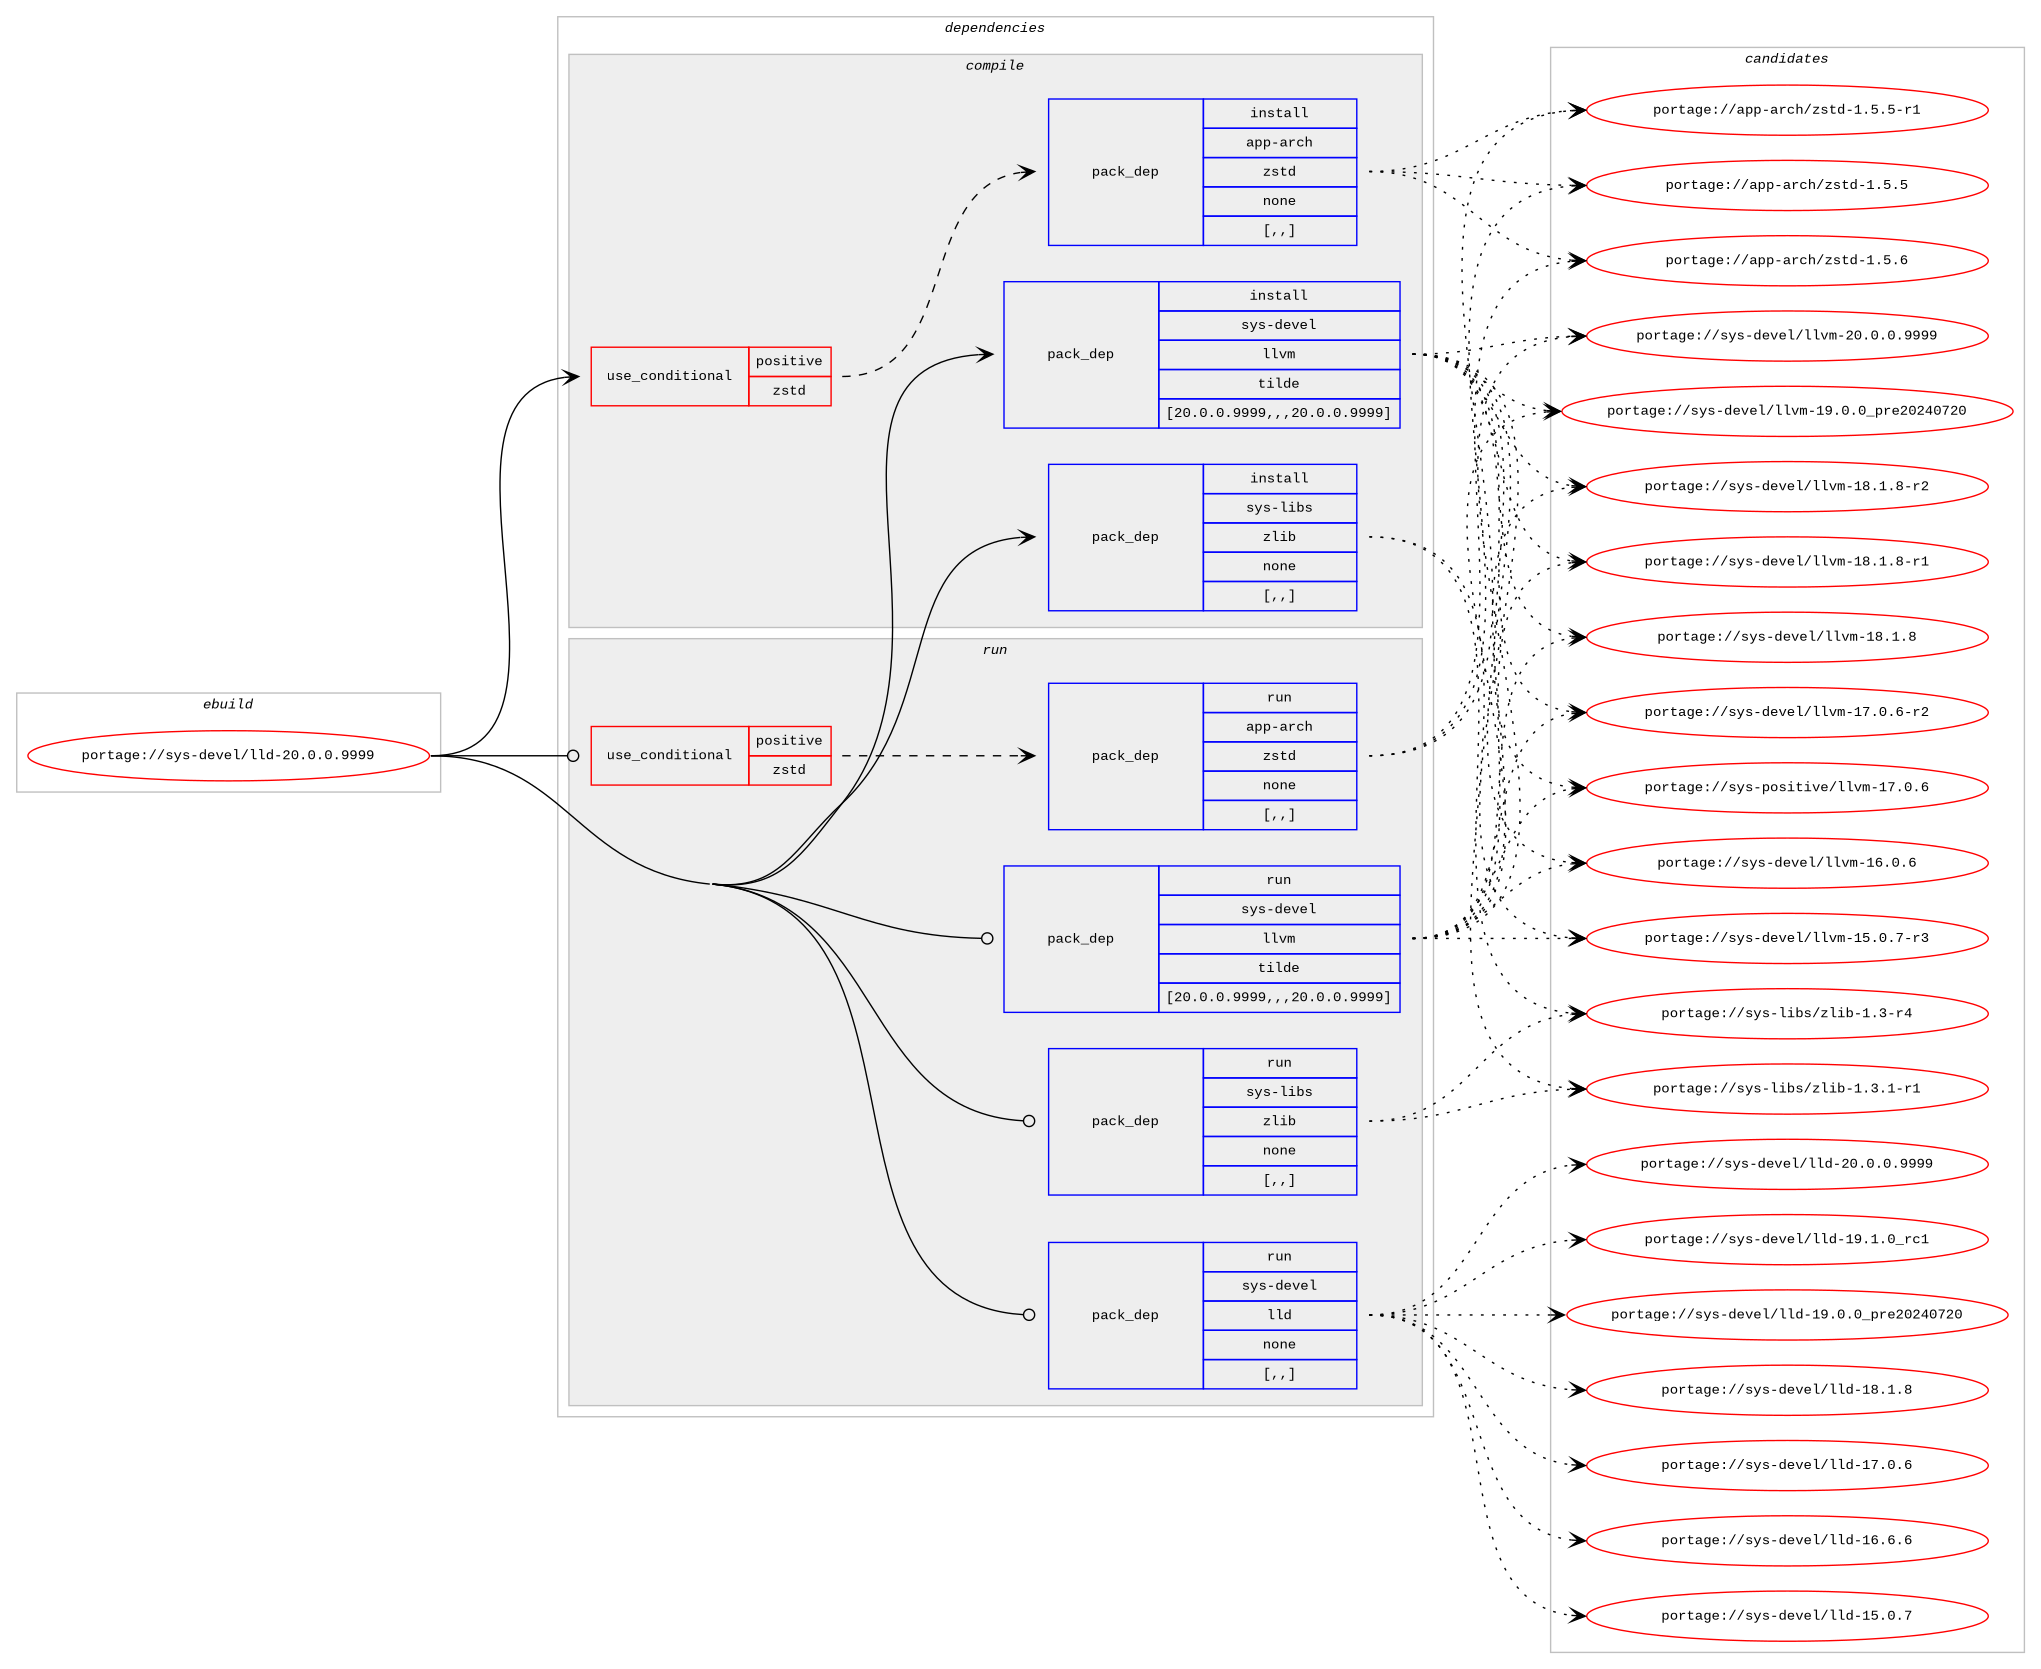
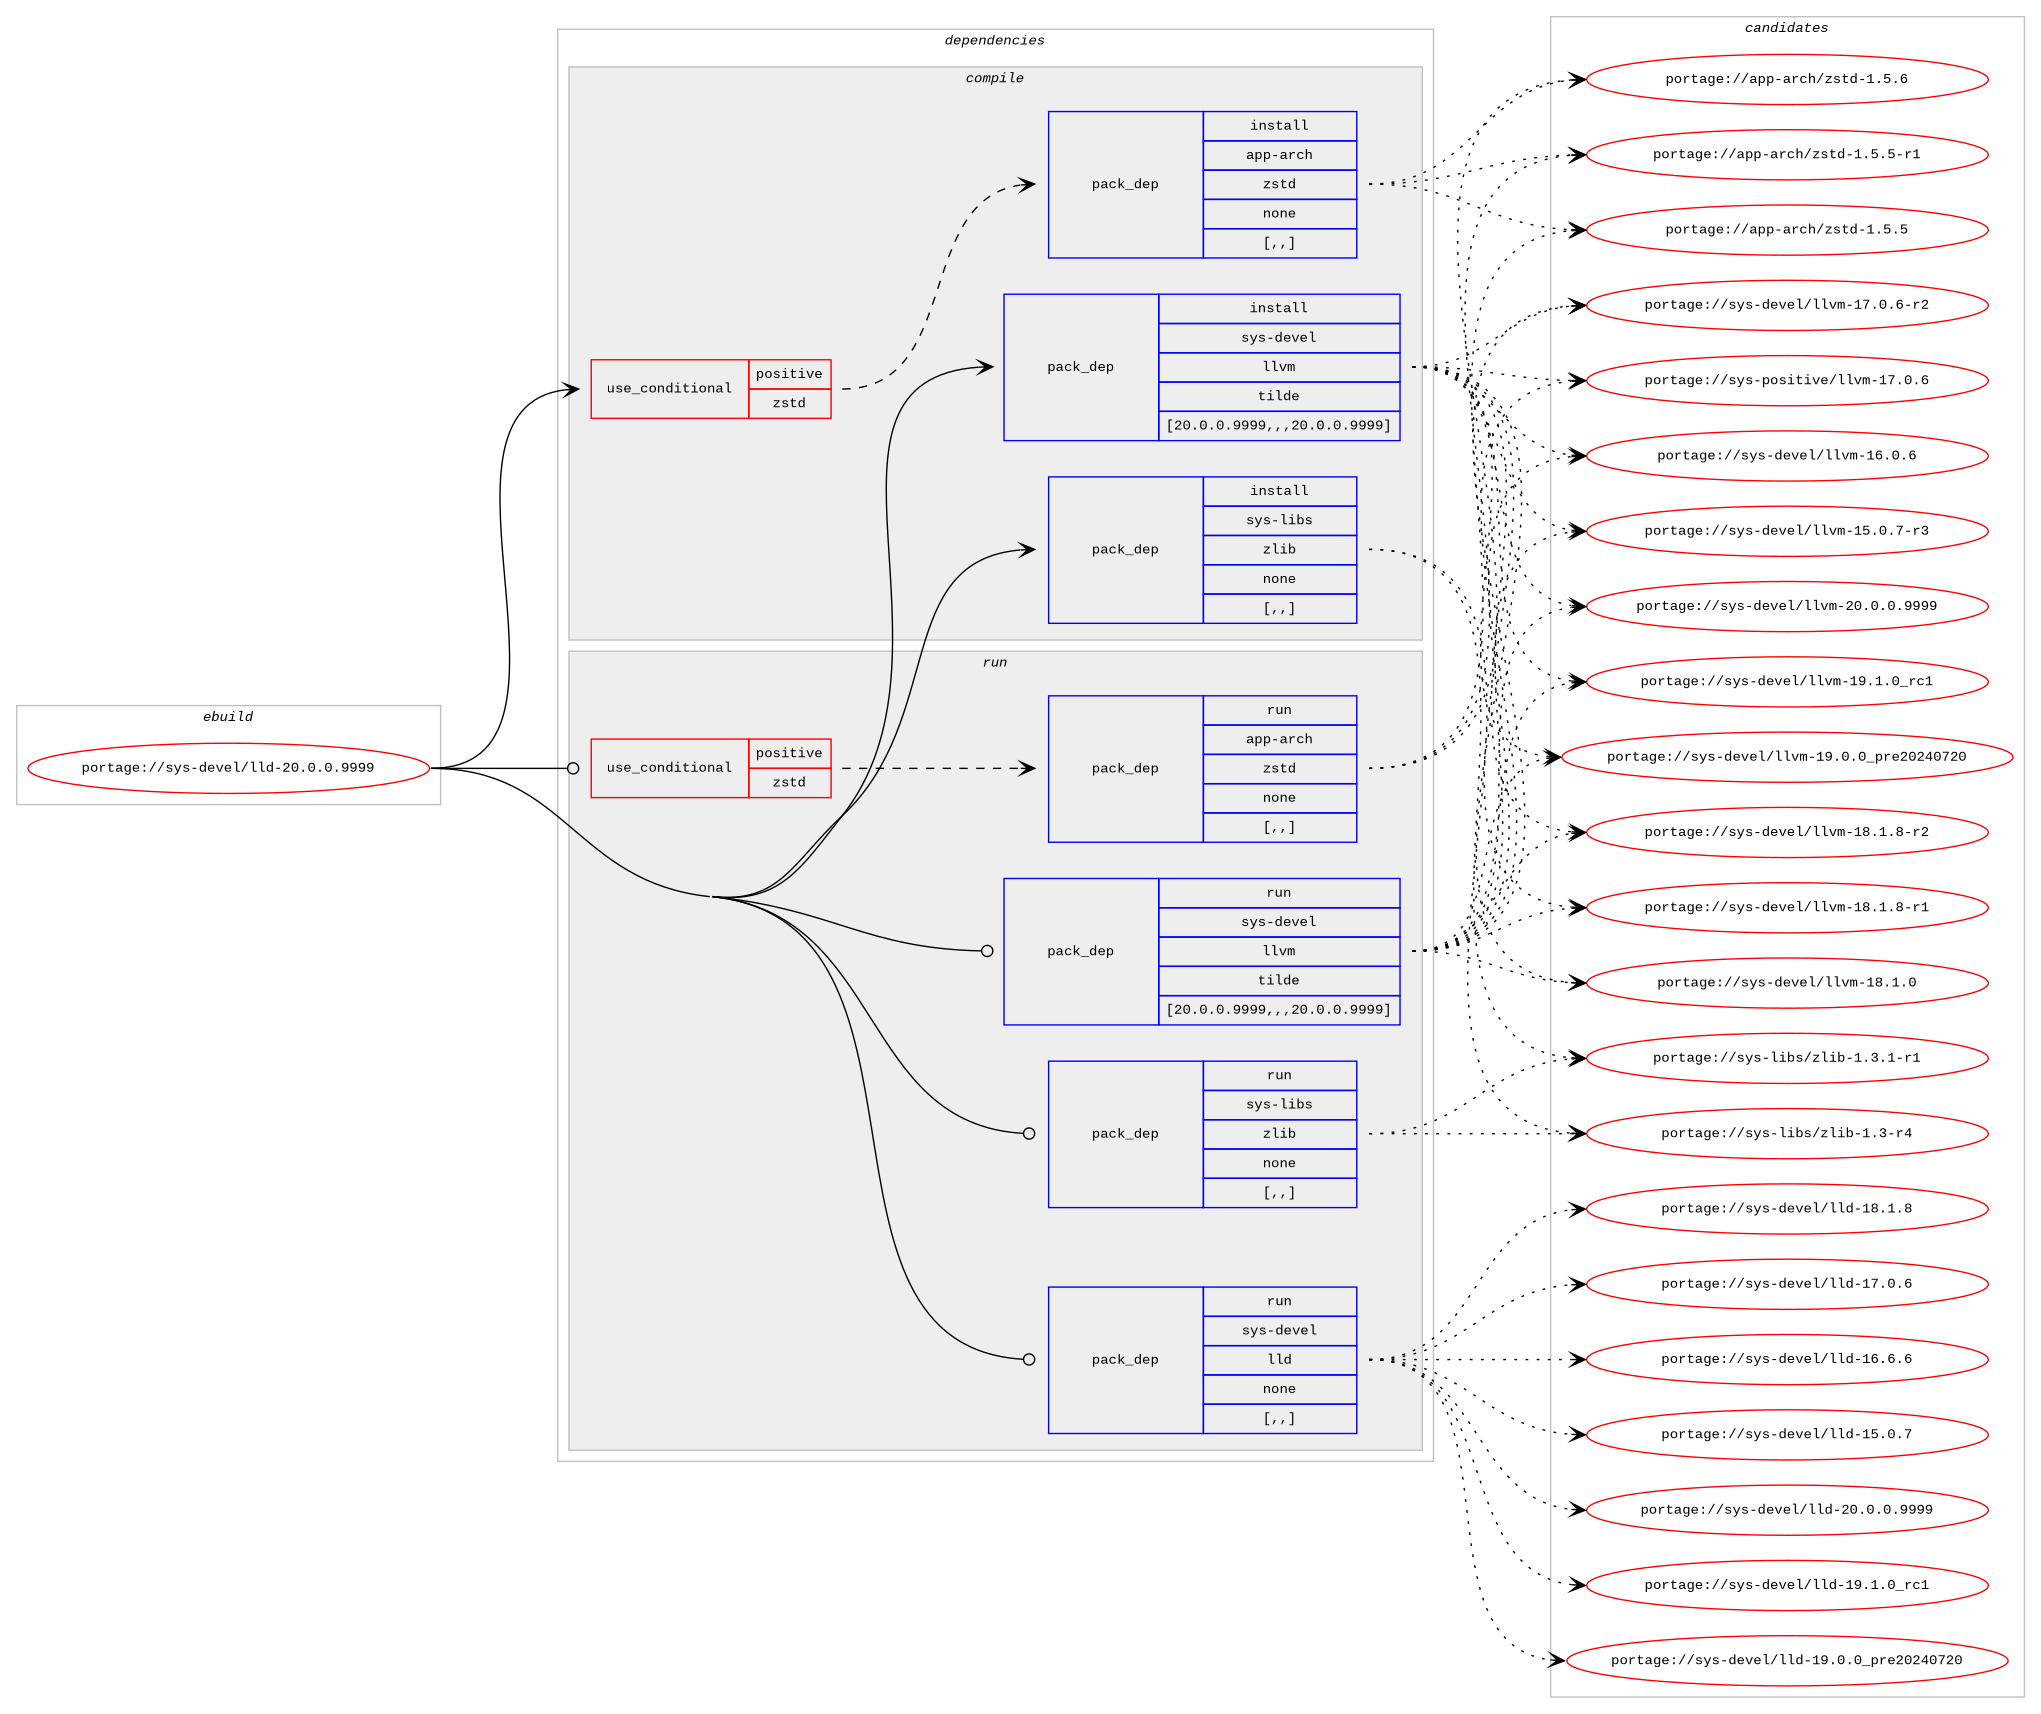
(1788, 637) -> (1788, 983)
none -> (1788, 682)
